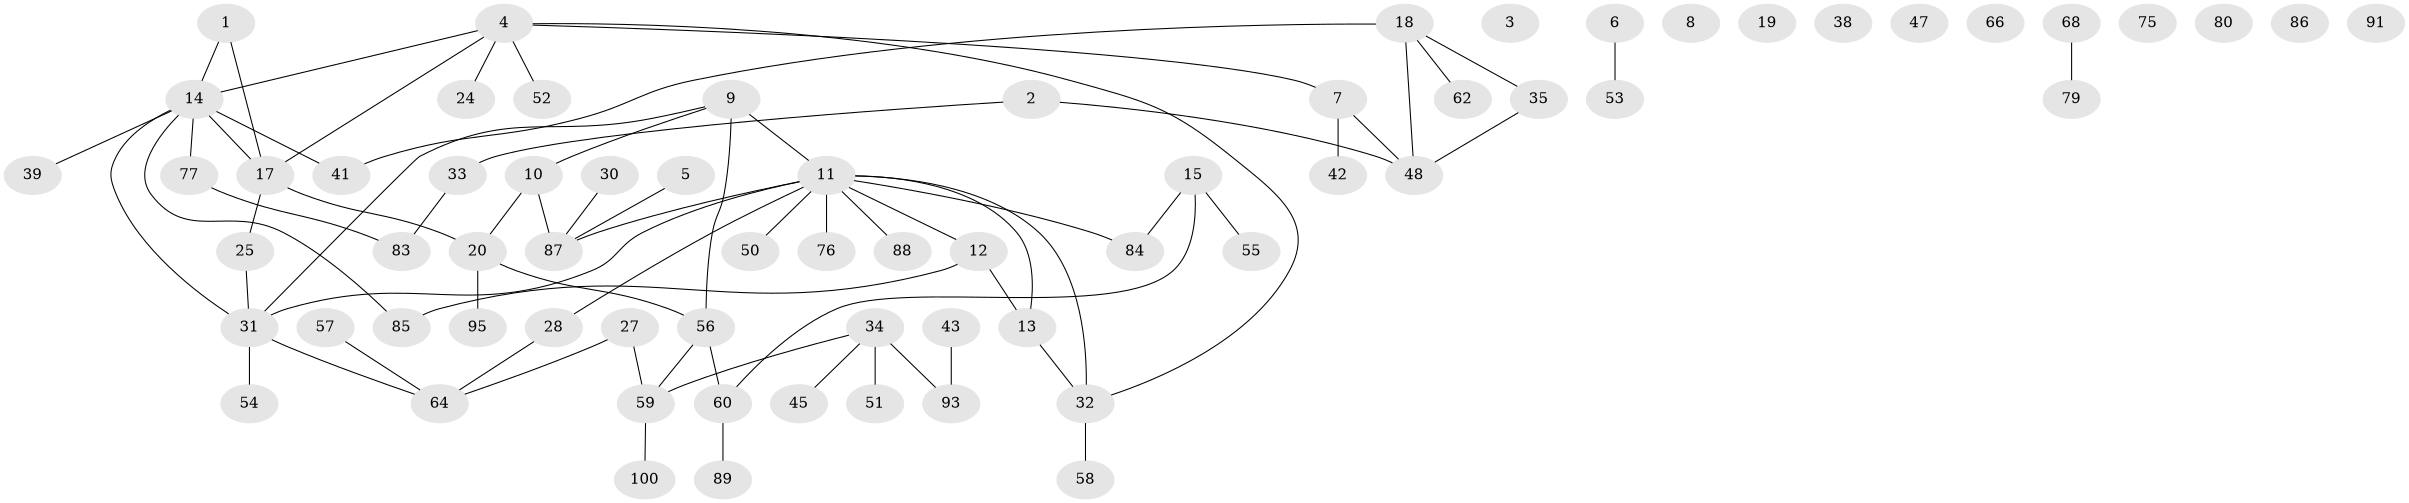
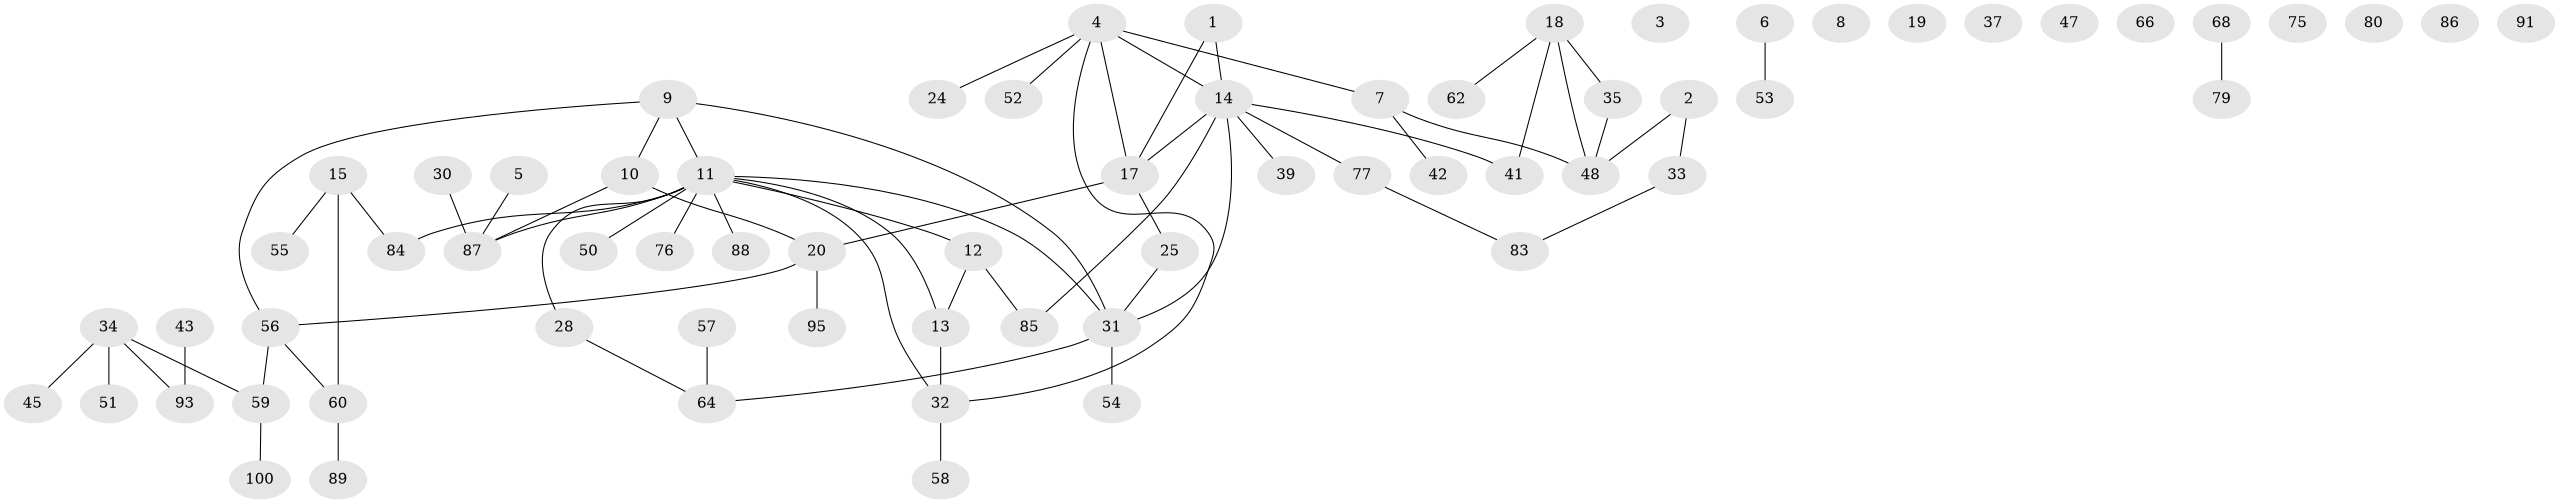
(1843, 23) -> (1993, 23)
(630, 328) -> none
